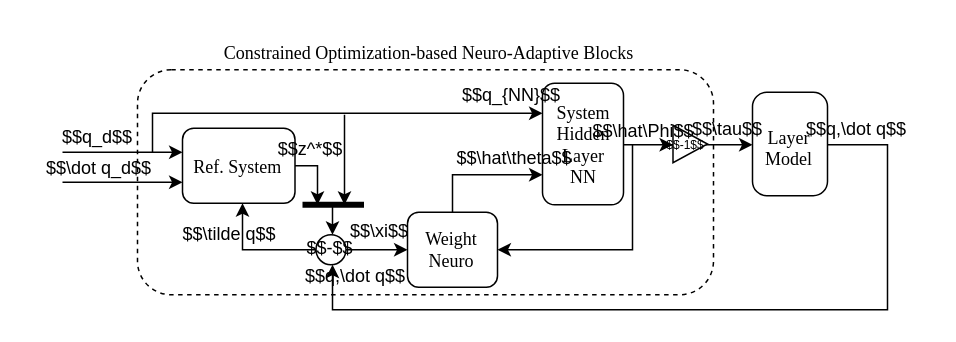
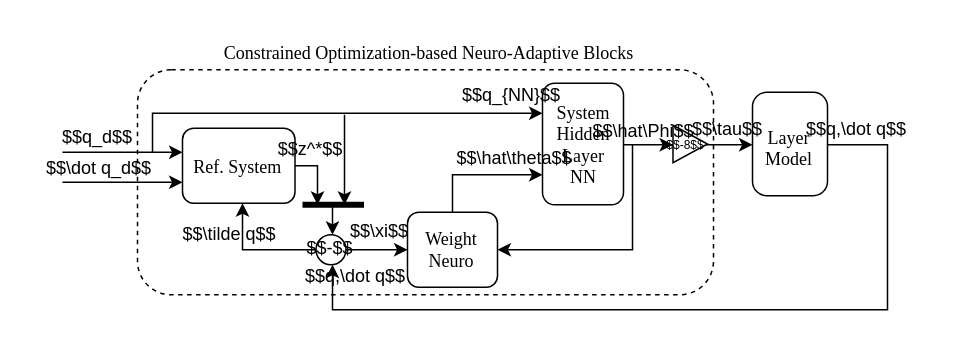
(686, 145) -> (686, 145)
